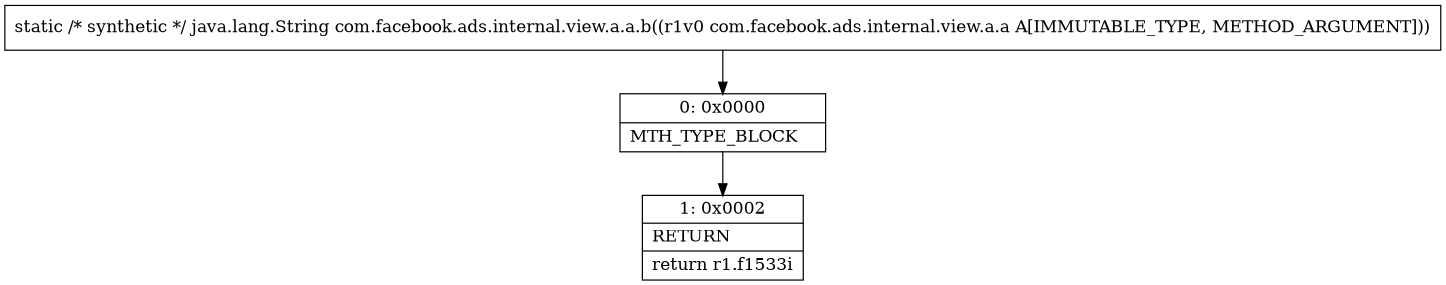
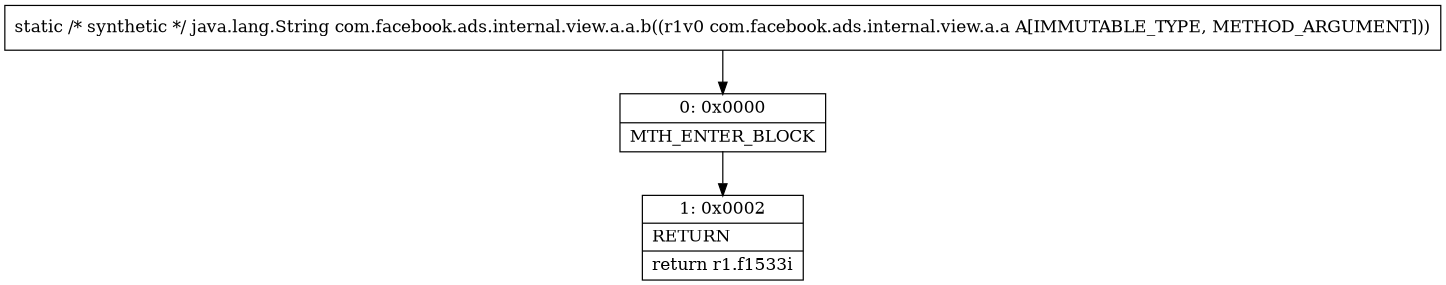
(714, 137) -> (723, 137)
